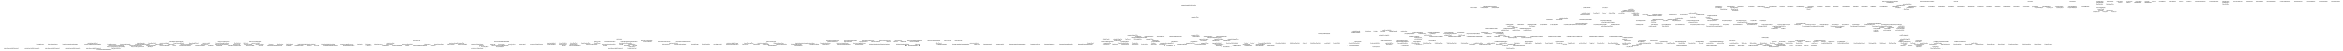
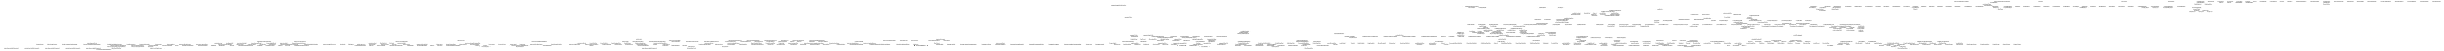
(1495, 8) -> none
(1612, 13) -> none
none -> (940, 44)
